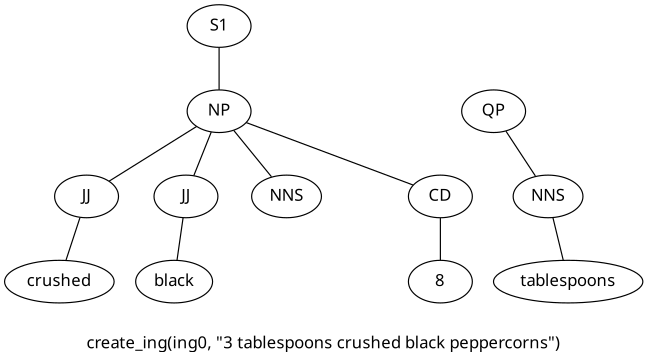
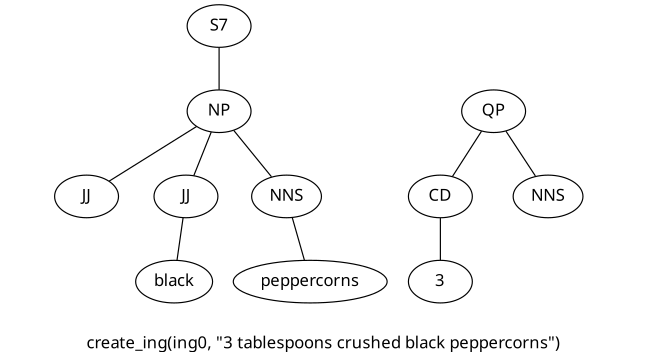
(219, 26) -> (219, 26)
(330, 154) -> (467, 154)
(59, 282) -> none
none -> (310, 282)
(440, 282) -> (440, 282)
(568, 282) -> none
